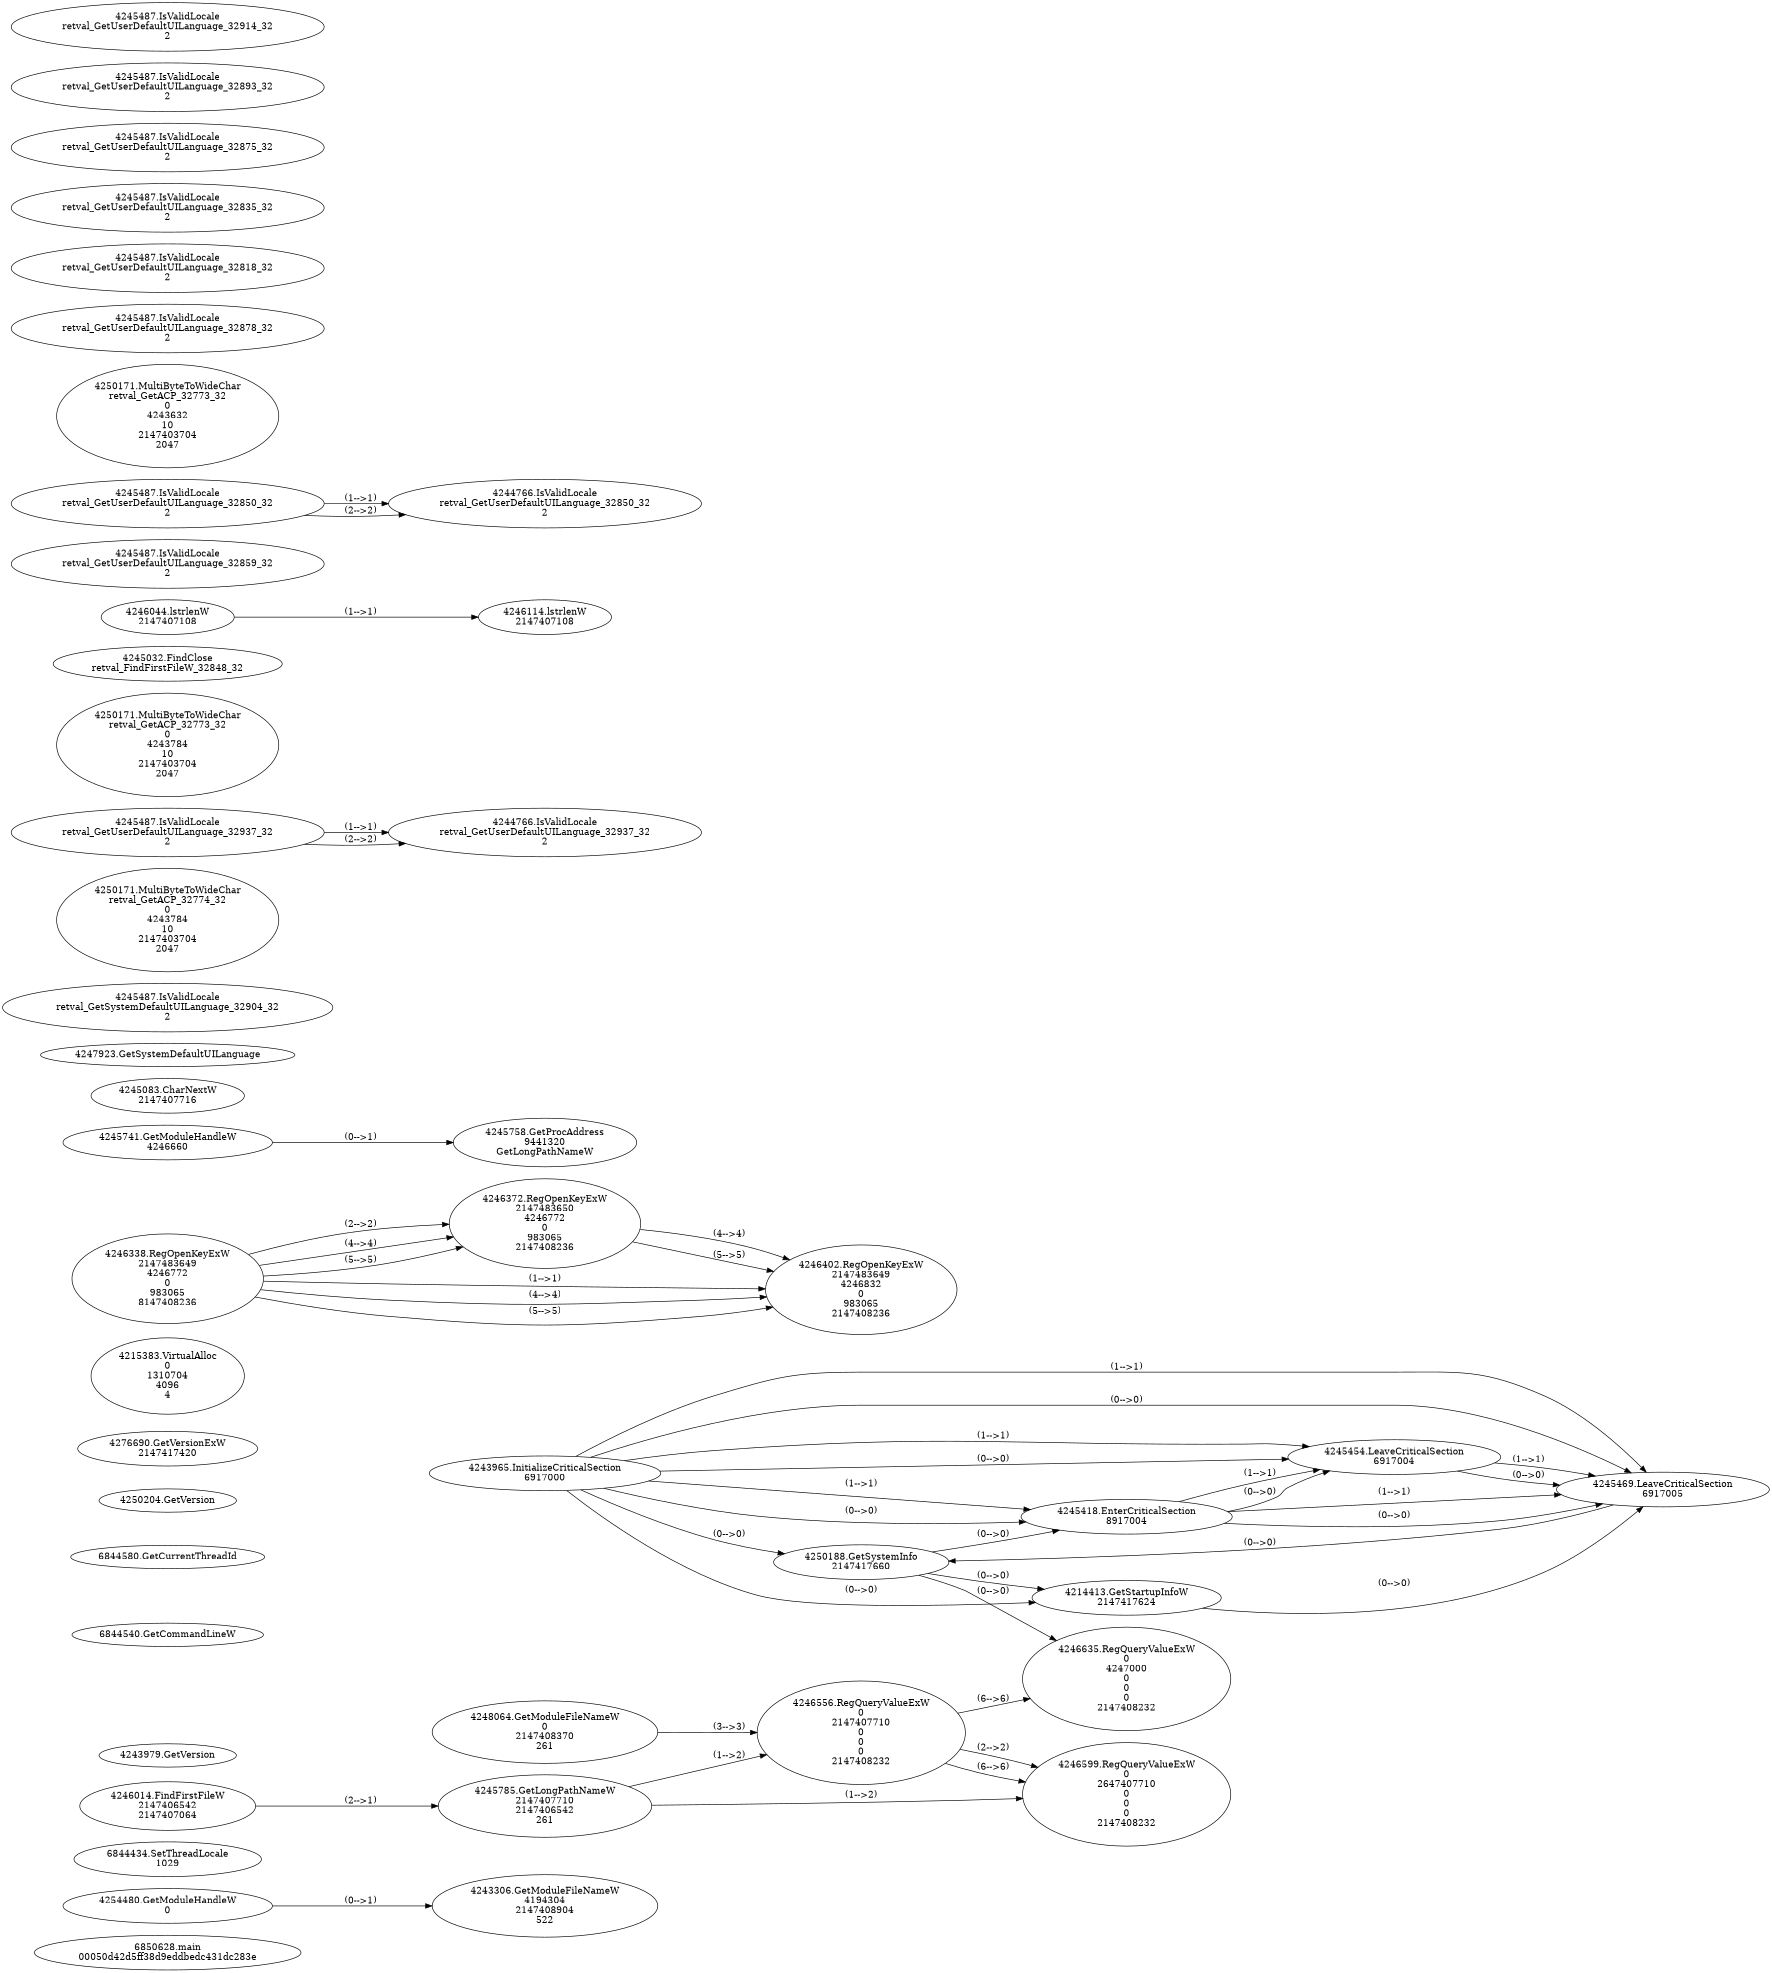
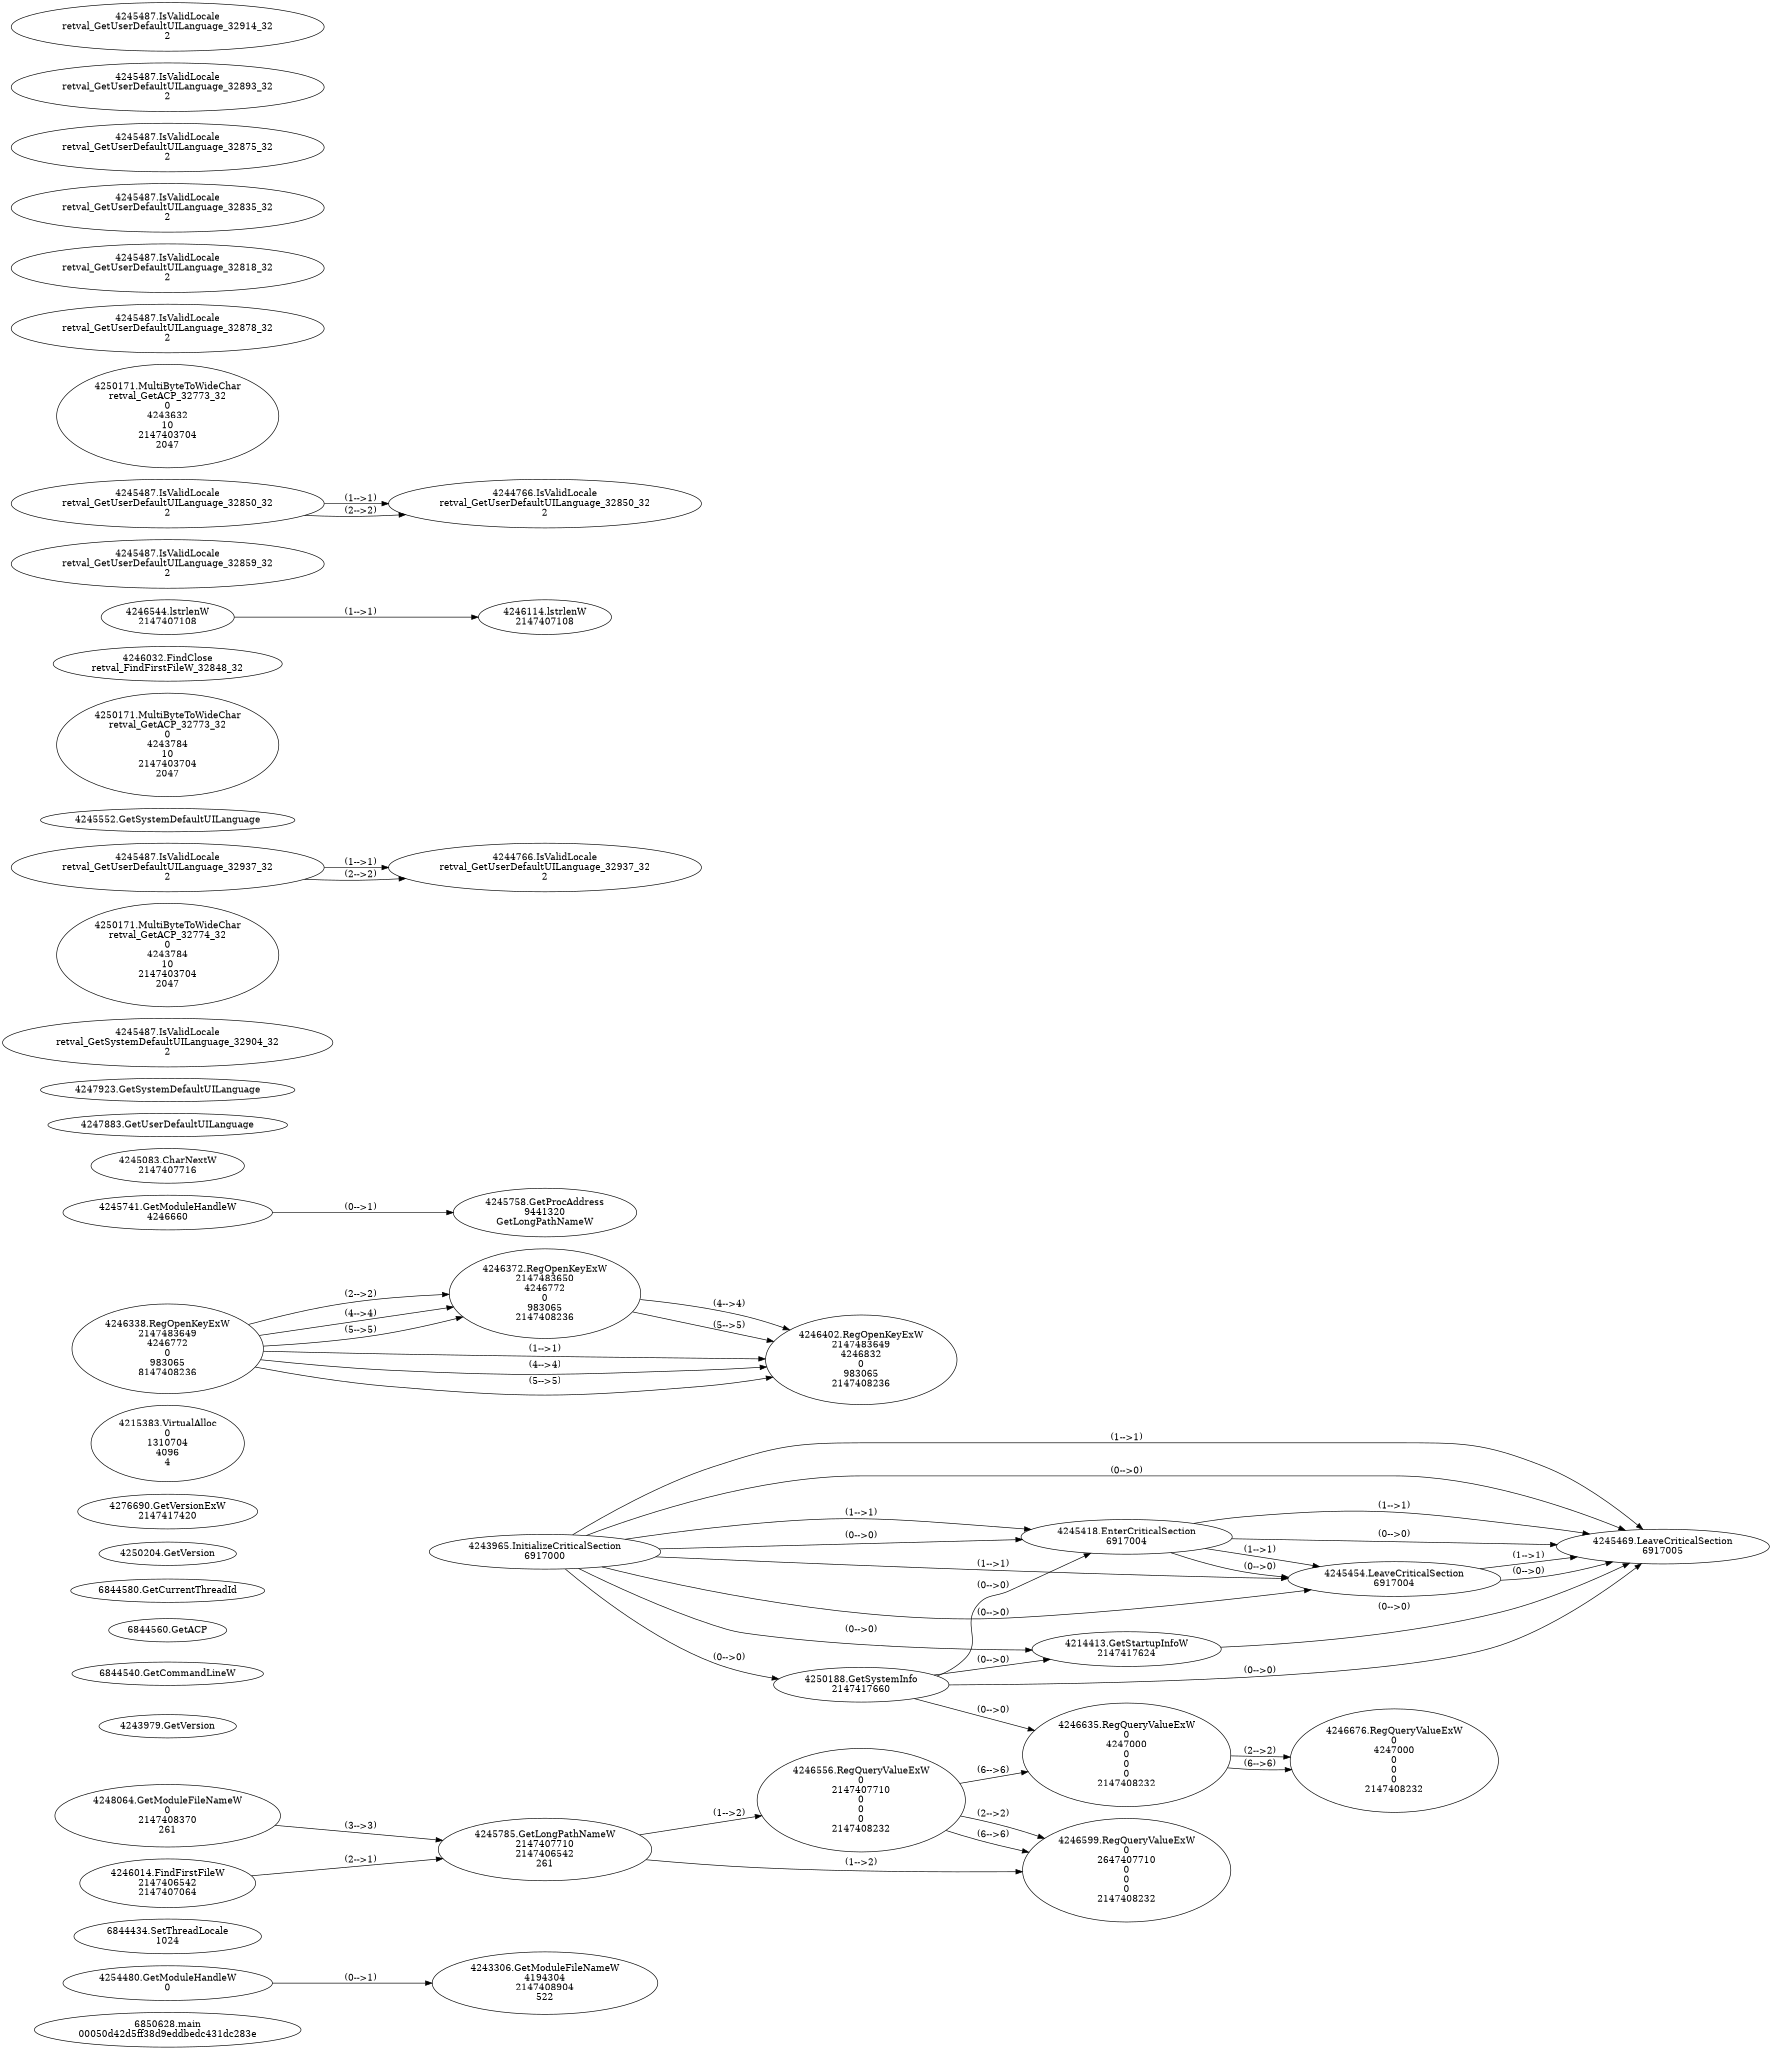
(168, 617) -> (168, 617)
(168, 664) -> (168, 664)
none -> (168, 820)
none -> (168, 1125)
(1127, 1517) -> (1127, 1537)
(1286, 1547) -> (1304, 1673)
none -> (168, 1630)
(704, 1732) -> (355, 1833)
none -> (1394, 1761)
(168, 1859) -> (168, 1936)
